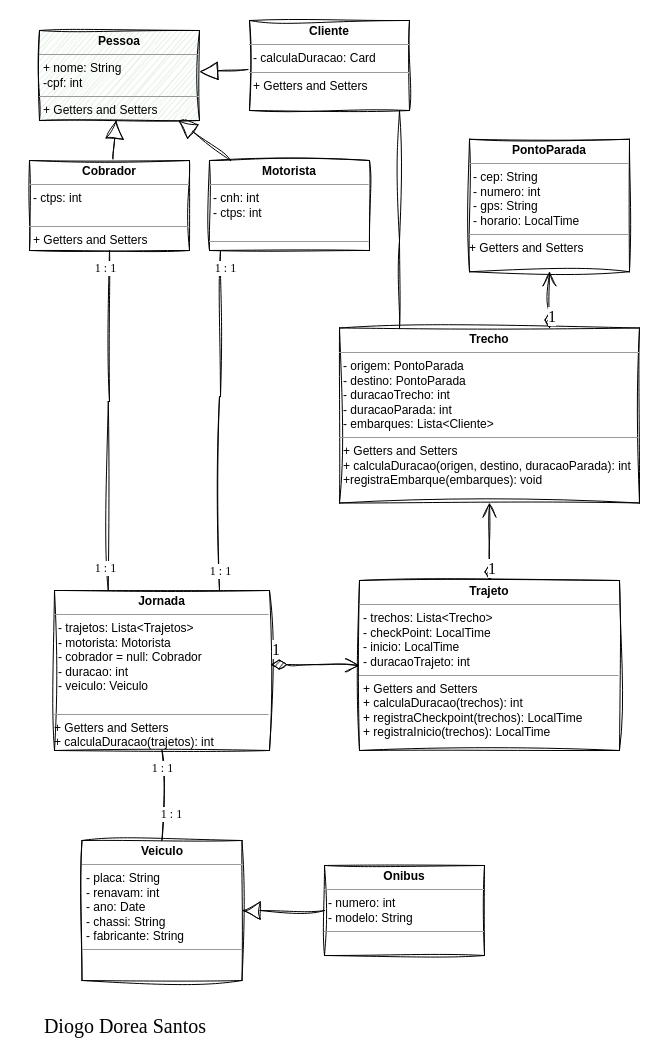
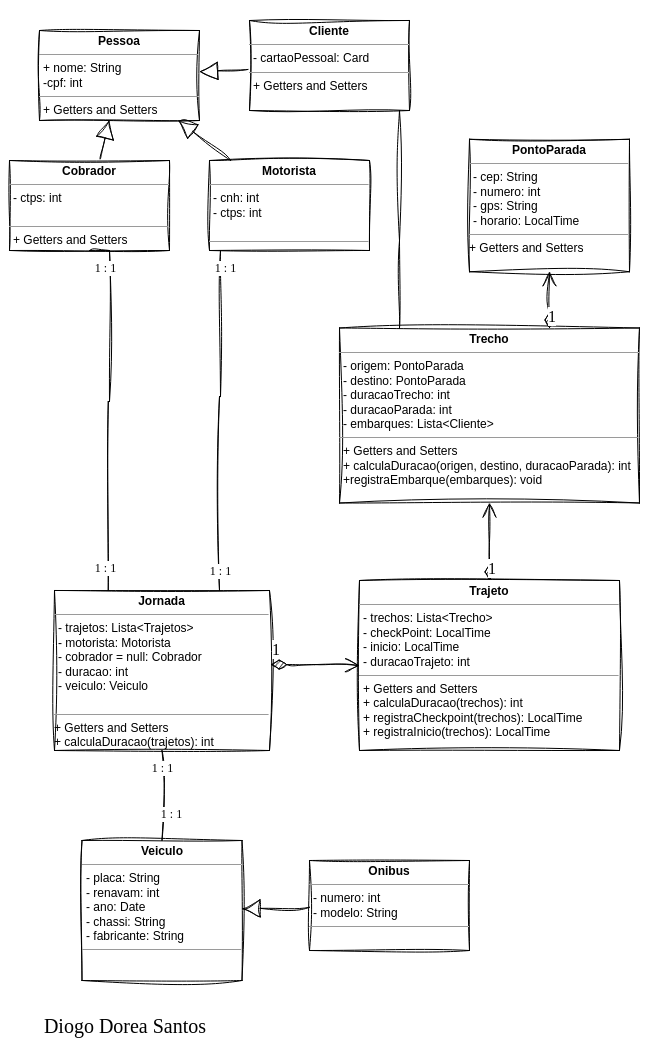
(316, 42) -> (315, 42)
(120, 76) -> (120, 76)
(110, 206) -> (90, 206)
(405, 911) -> (390, 906)
